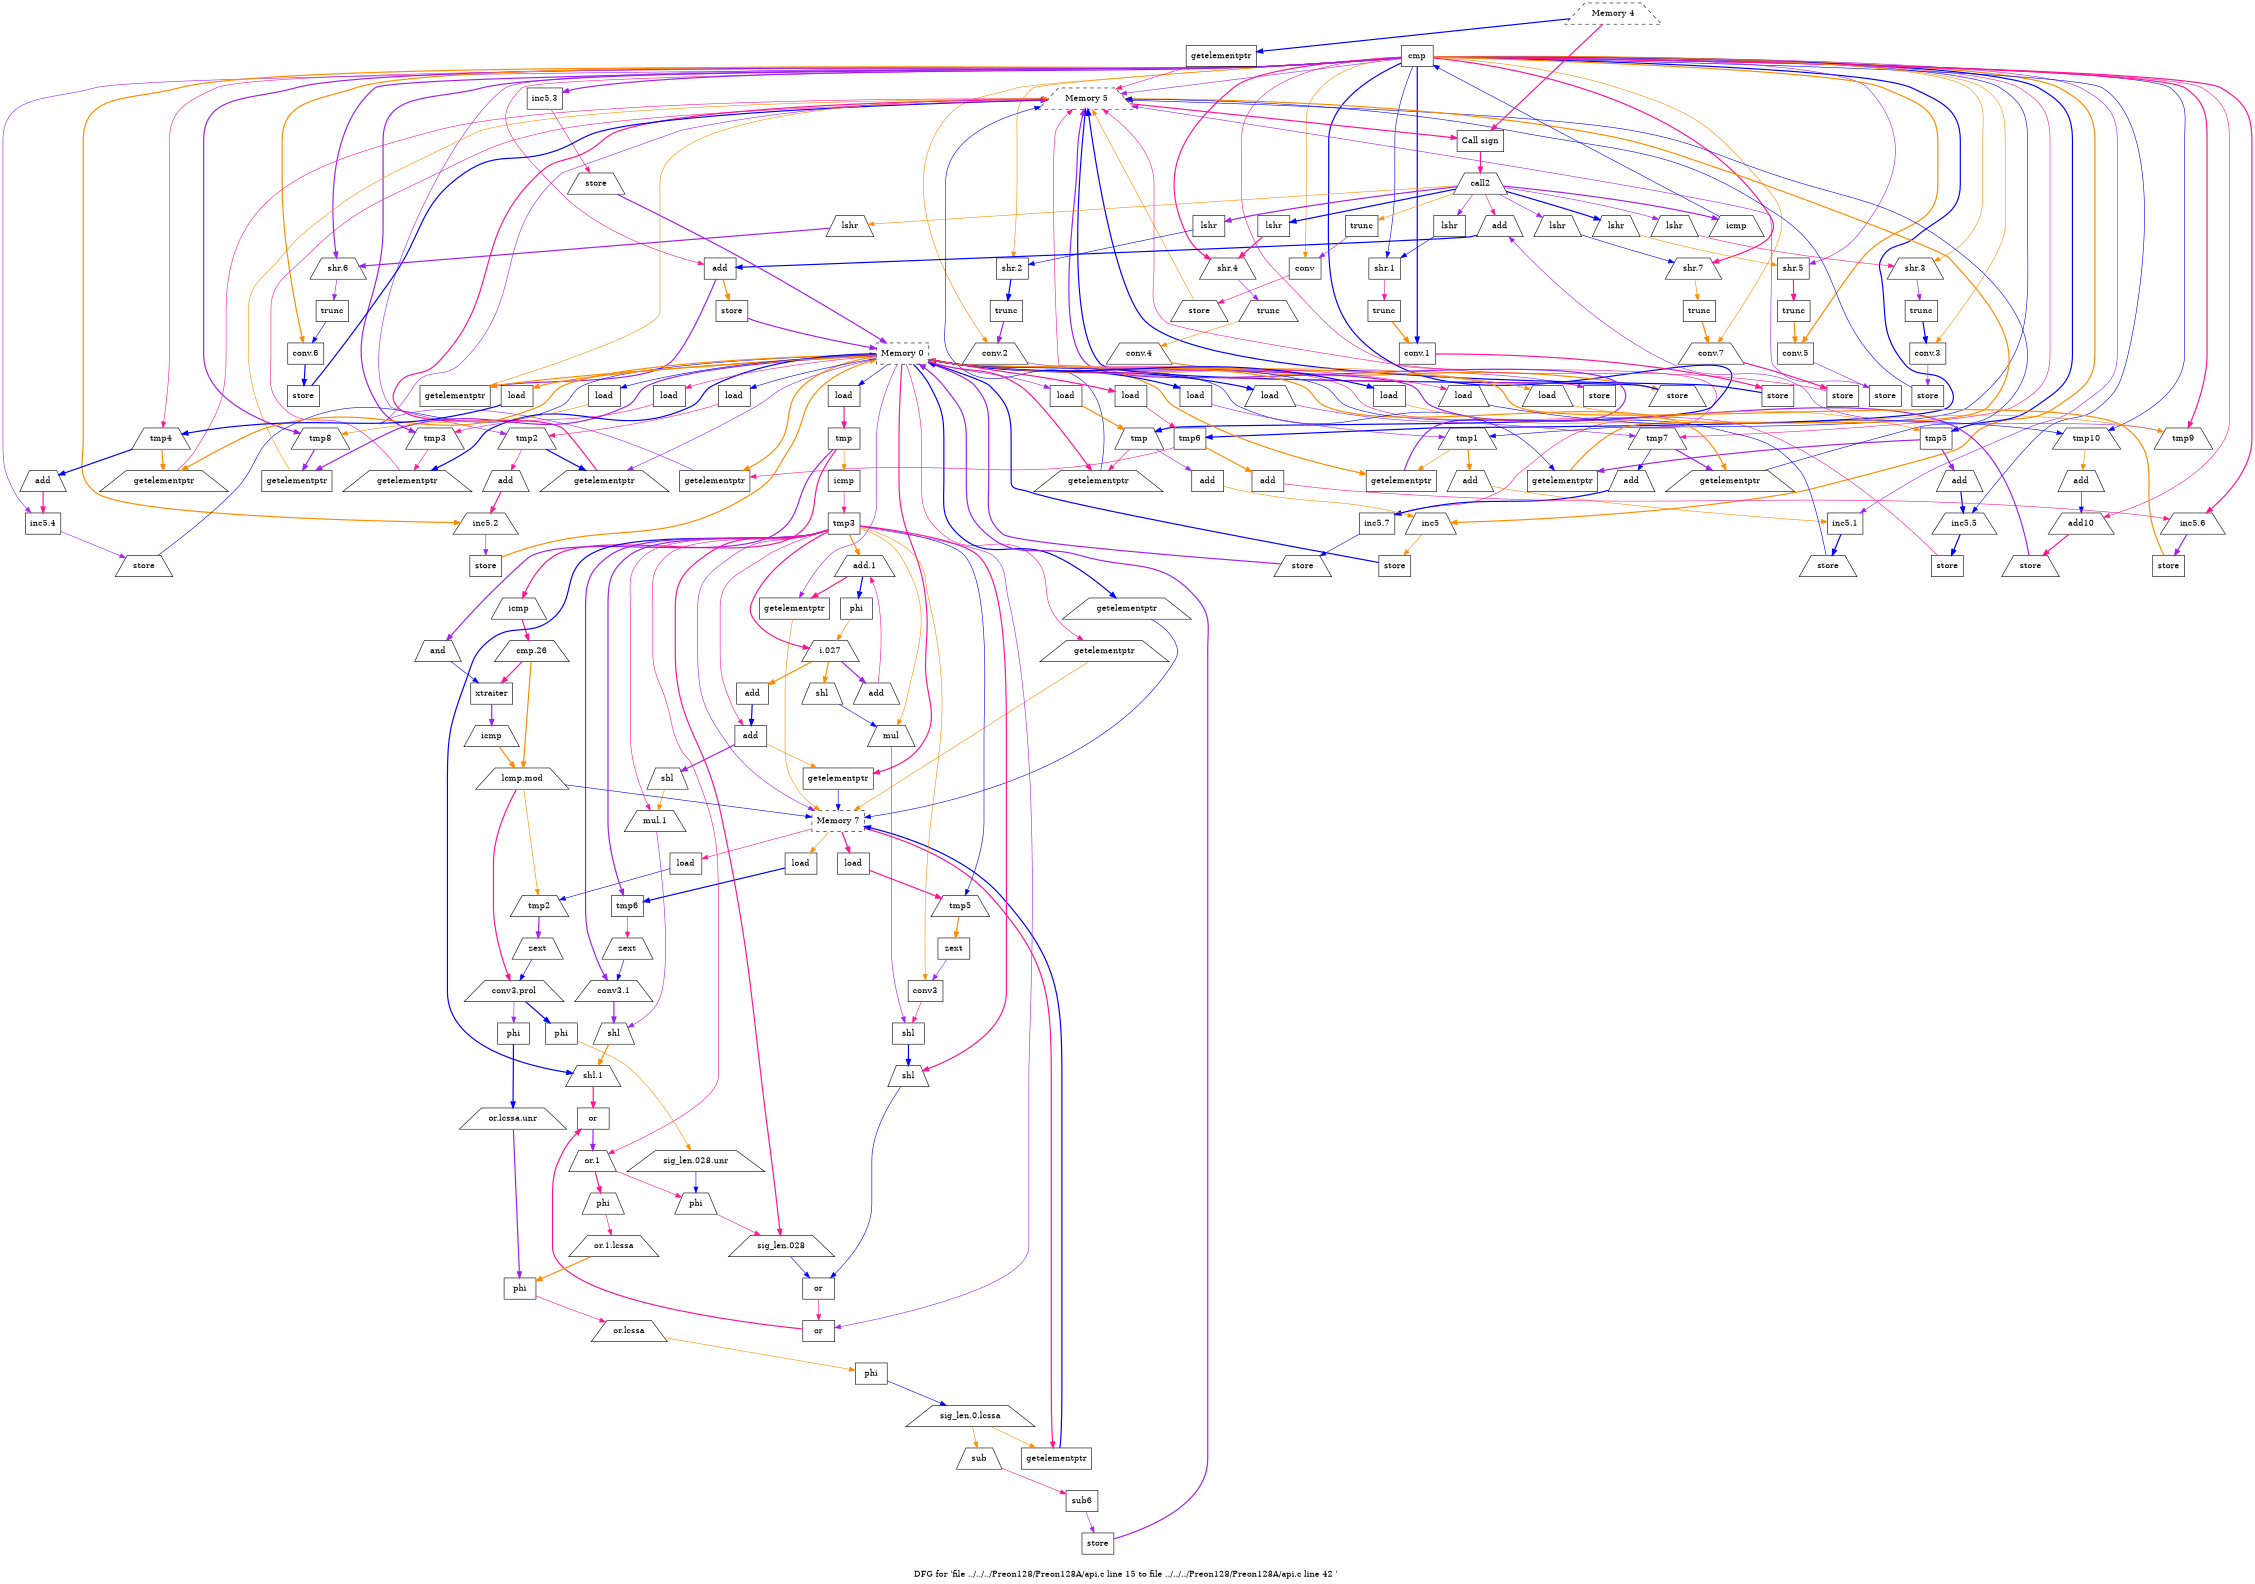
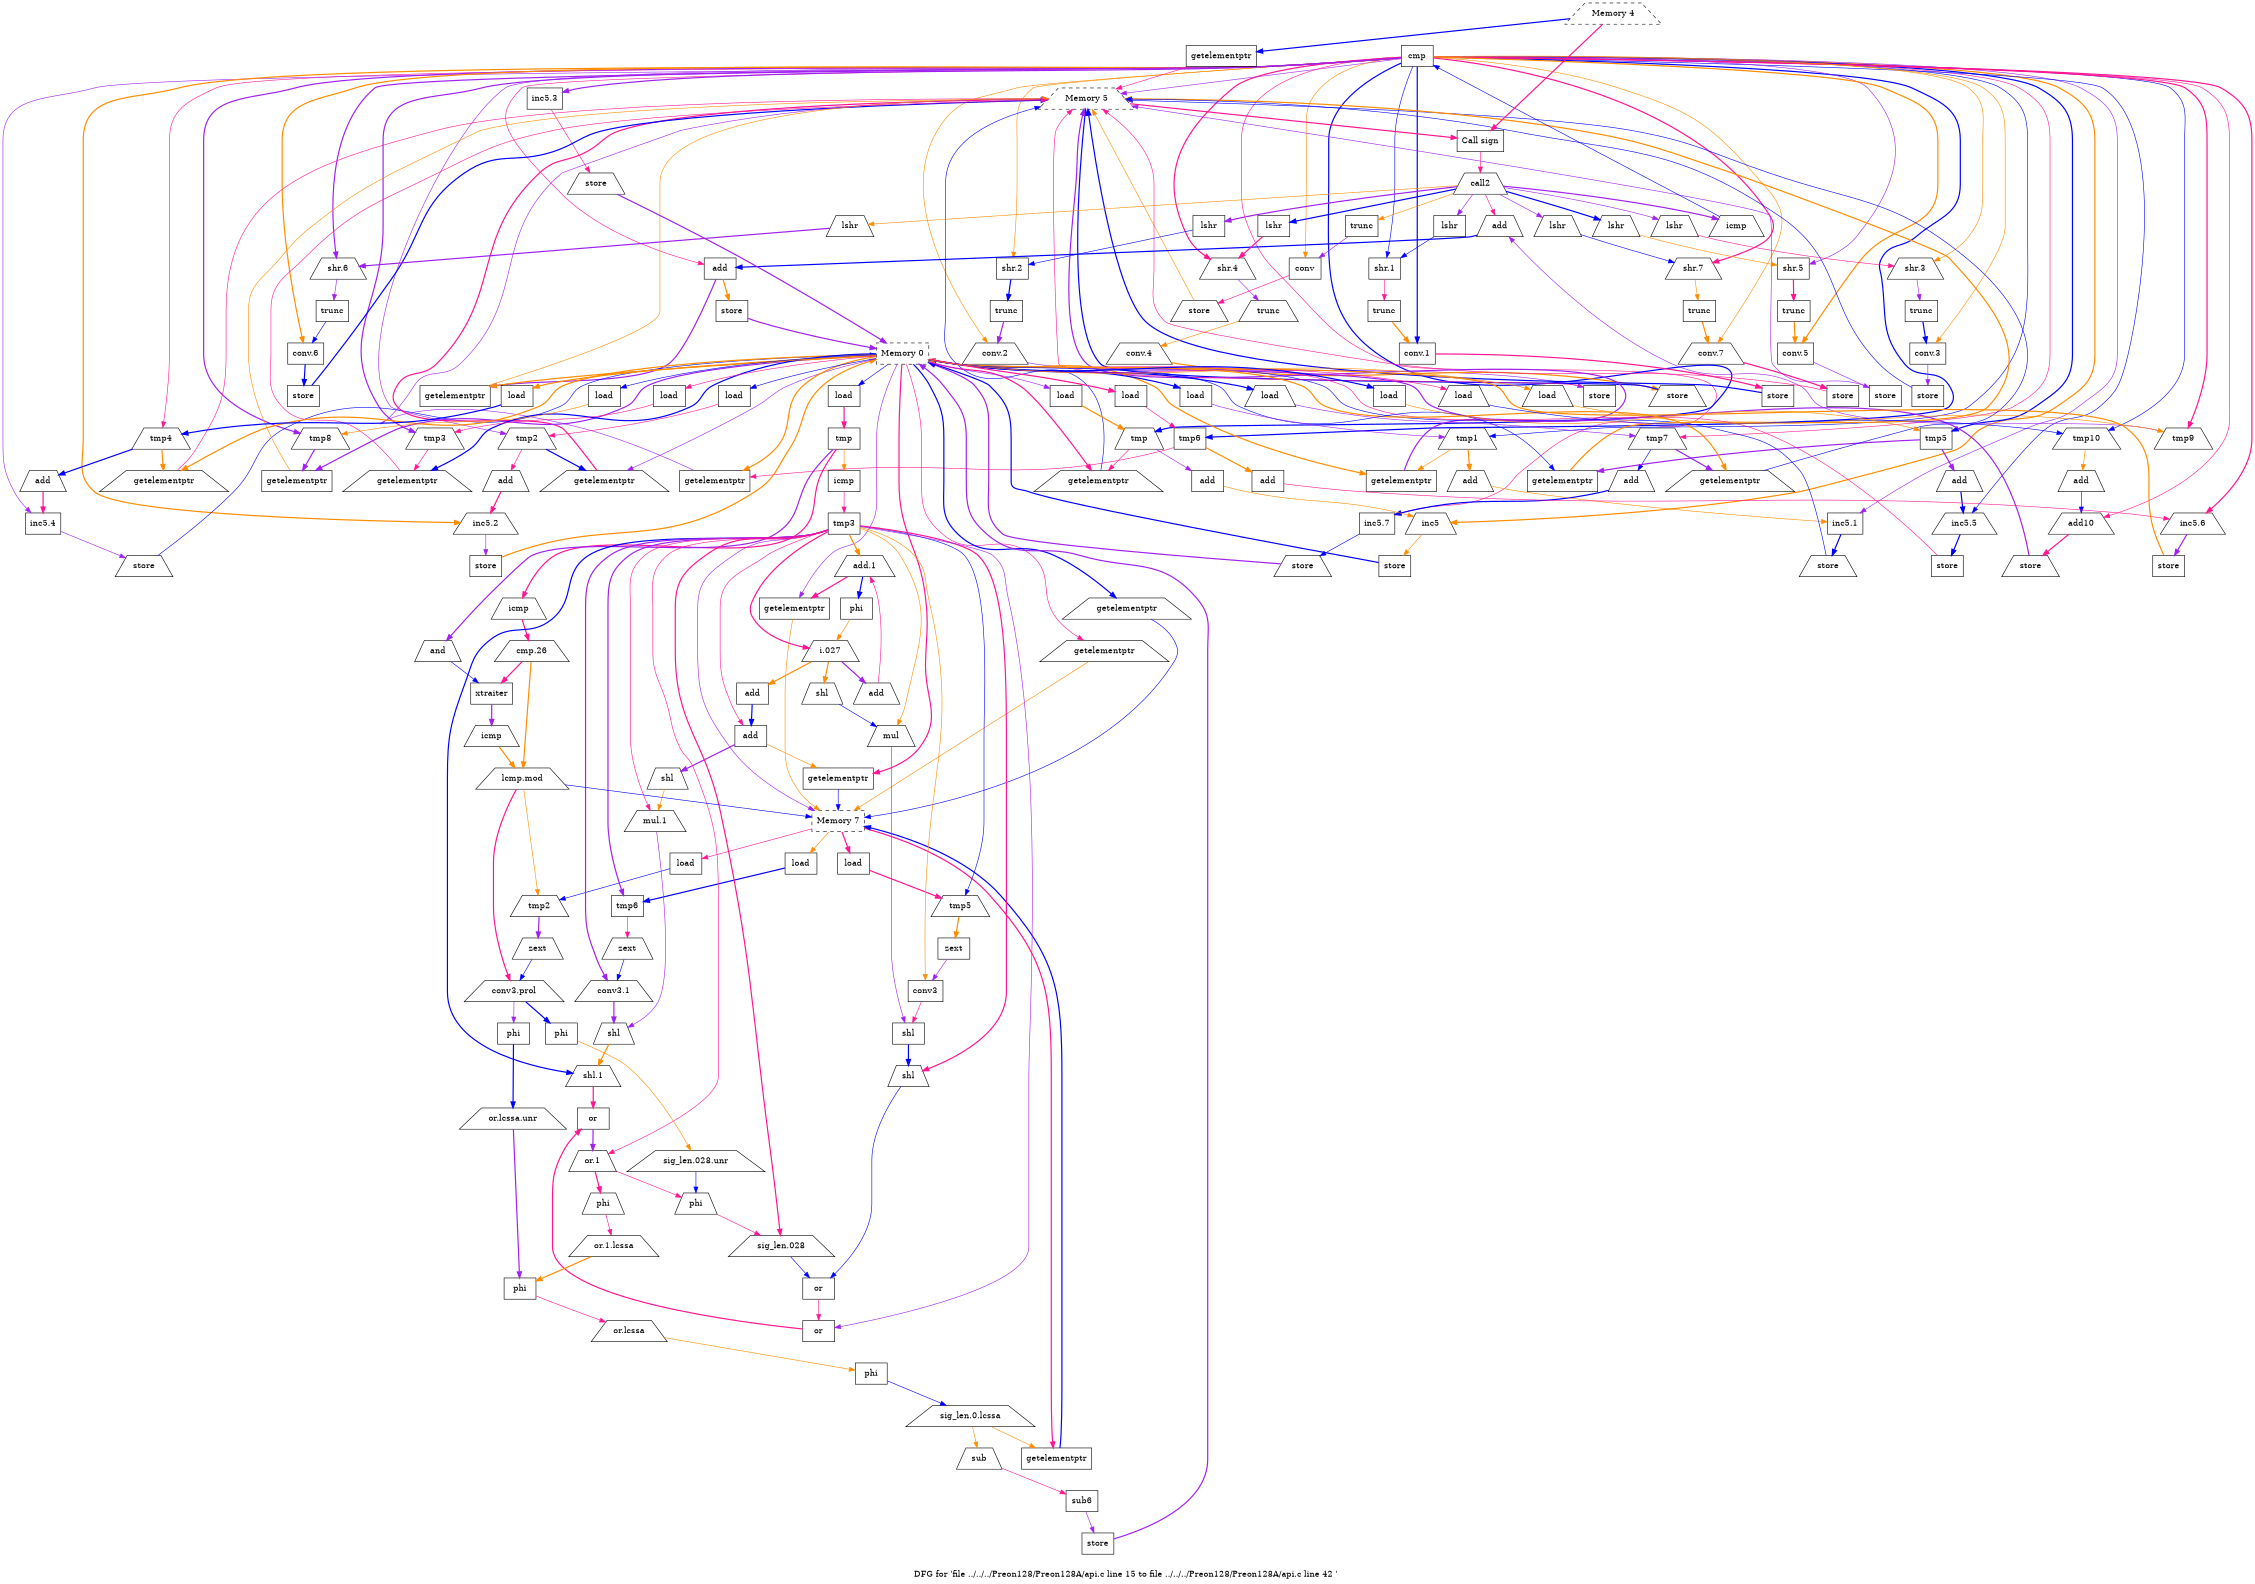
(1480, 157) -> (1480, 157)
